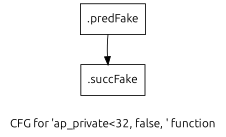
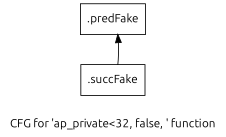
(107, 45) -> (118, 54)
